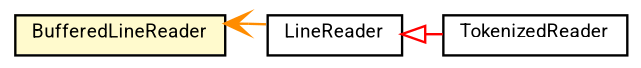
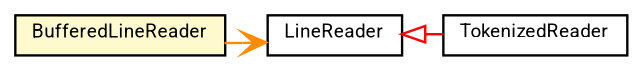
(257, 24) -> (233, 43)
